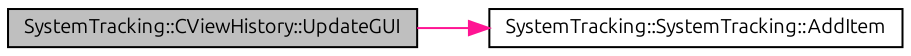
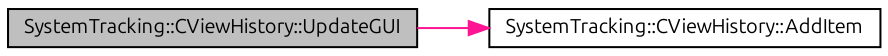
(696, 28) -> (685, 28)
